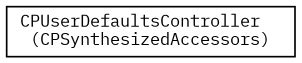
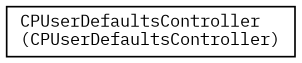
(151, 32) -> (151, 32)
